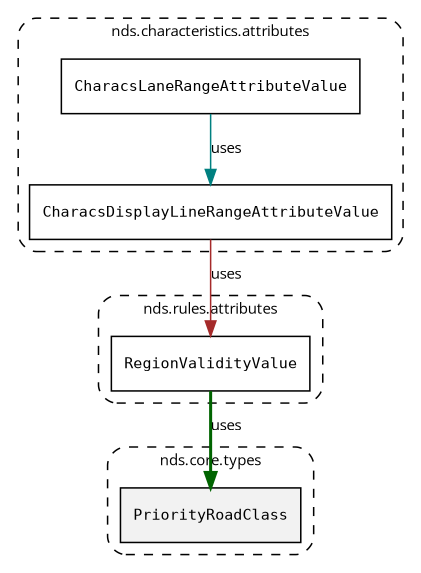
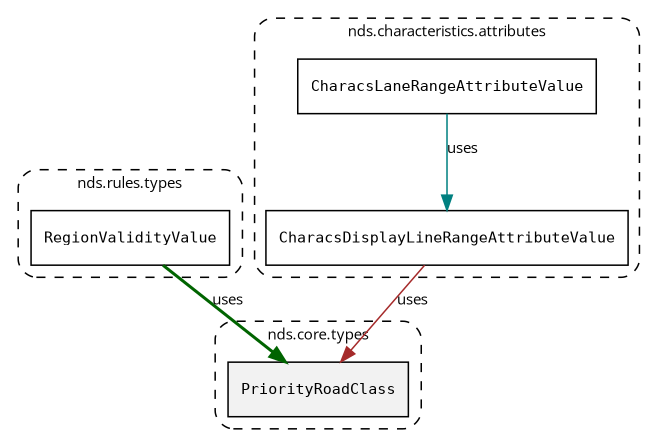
(211, 280) -> (388, 308)
(211, 310) -> (130, 184)
